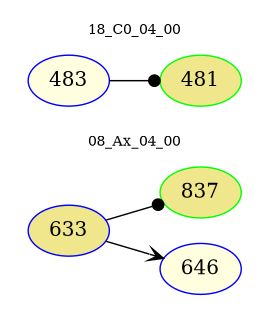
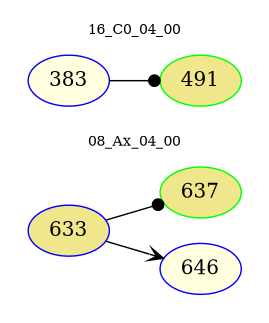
(135, 30) -> (135, 30)
(69, 81) -> (69, 81)
(201, 81) -> (201, 81)
(201, 192) -> (201, 192)
